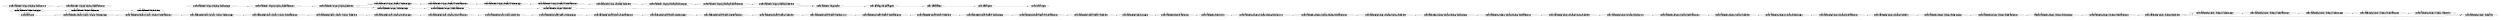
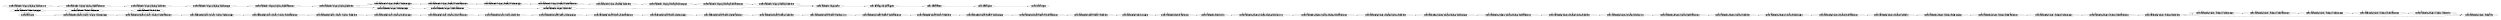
none -> (148, 6)
(2054, 15) -> (2054, 15)
